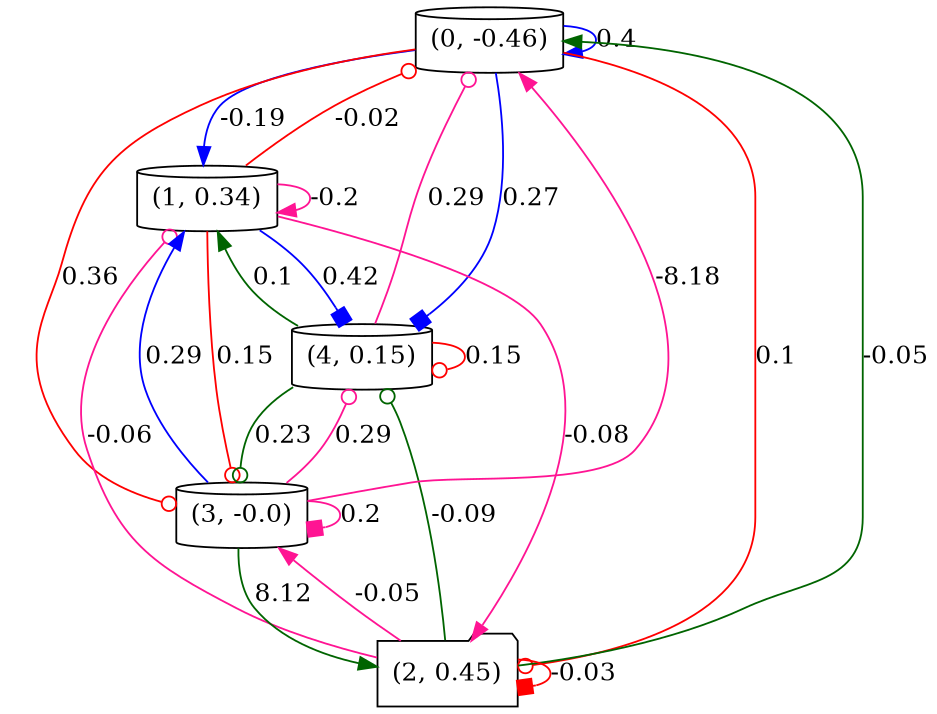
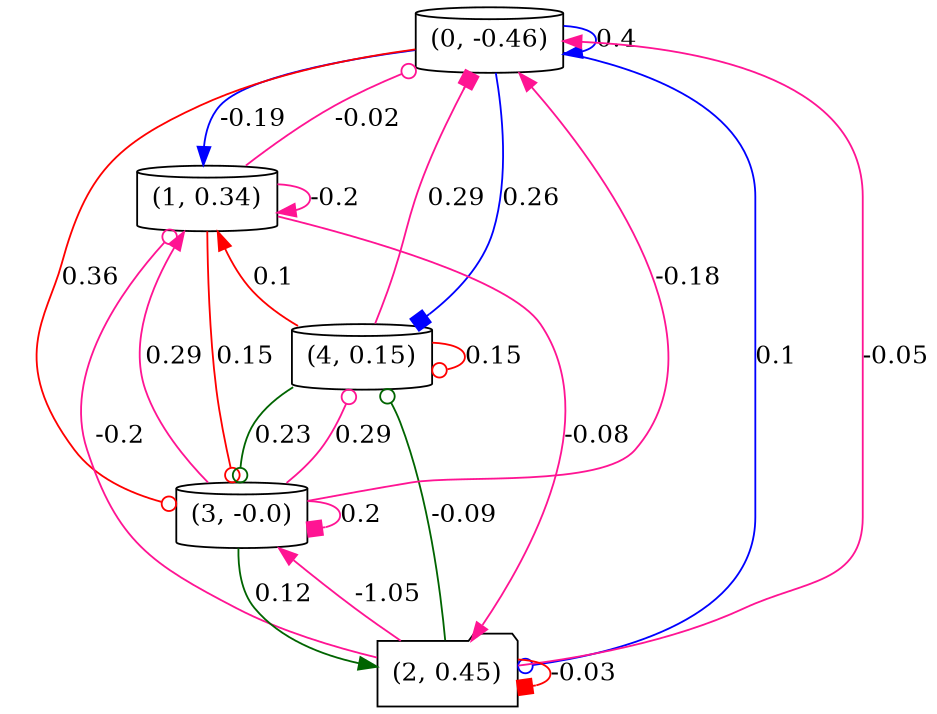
(320, 114) -> (320, 114)
(531, 198) -> (531, 198)
(414, 203) -> (414, 203)
(302, 264) -> none
(689, 278) -> (689, 278)
(255, 293) -> (255, 293)
(141, 372) -> (141, 372)
(755, 373) -> (755, 373)
(863, 379) -> (863, 379)
(121, 436) -> (121, 436)
(284, 595) -> (284, 595)
(388, 595) -> (388, 595)
